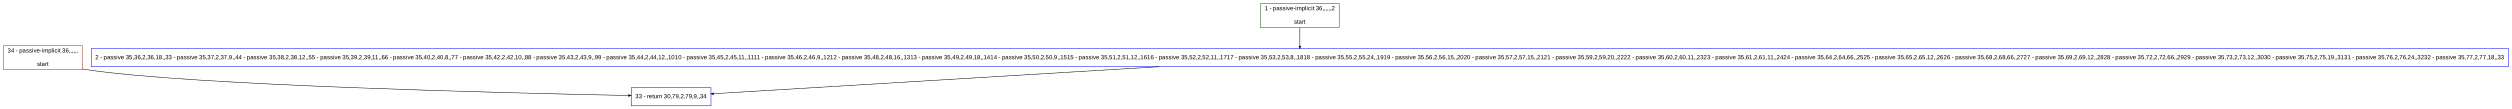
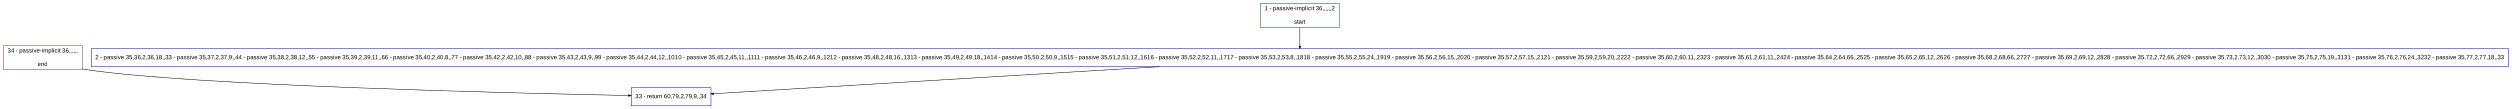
(43, 58) -> (43, 58)
(671, 97) -> (671, 97)
